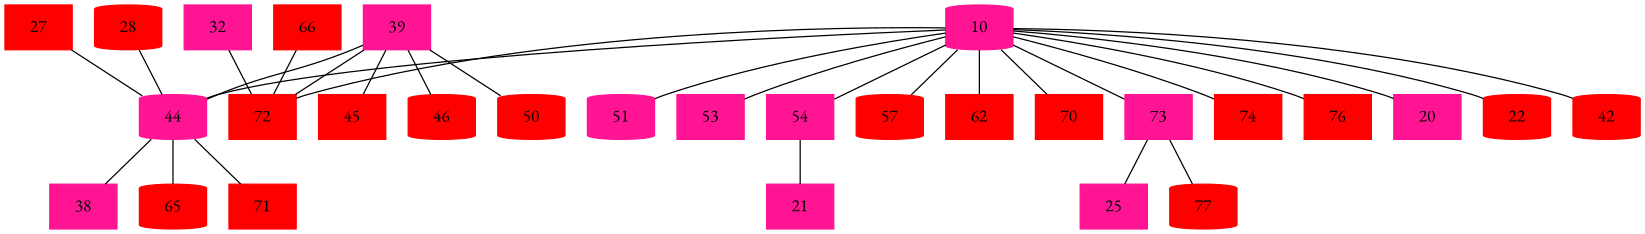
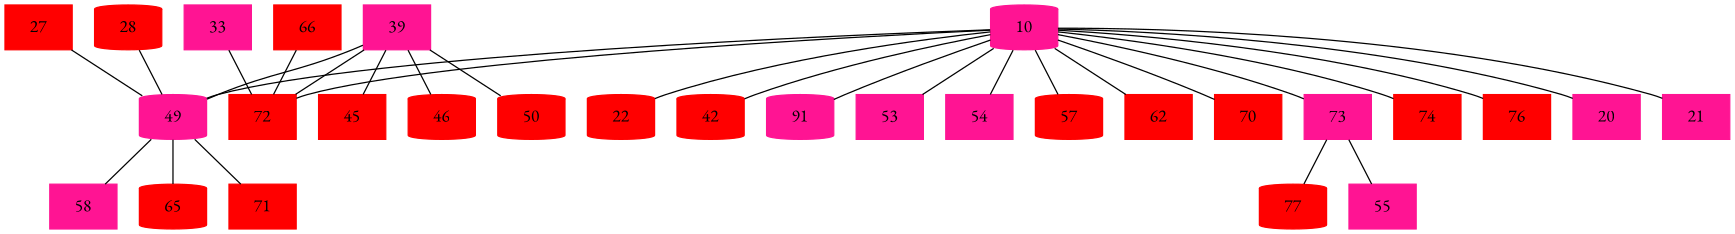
(218, 27) -> (218, 27)
(173, 117) -> (173, 117)
(621, 117) -> (800, 117)
(800, 162) -> (1363, 44)
(83, 207) -> (83, 207)
(1114, 207) -> (1383, 207)
